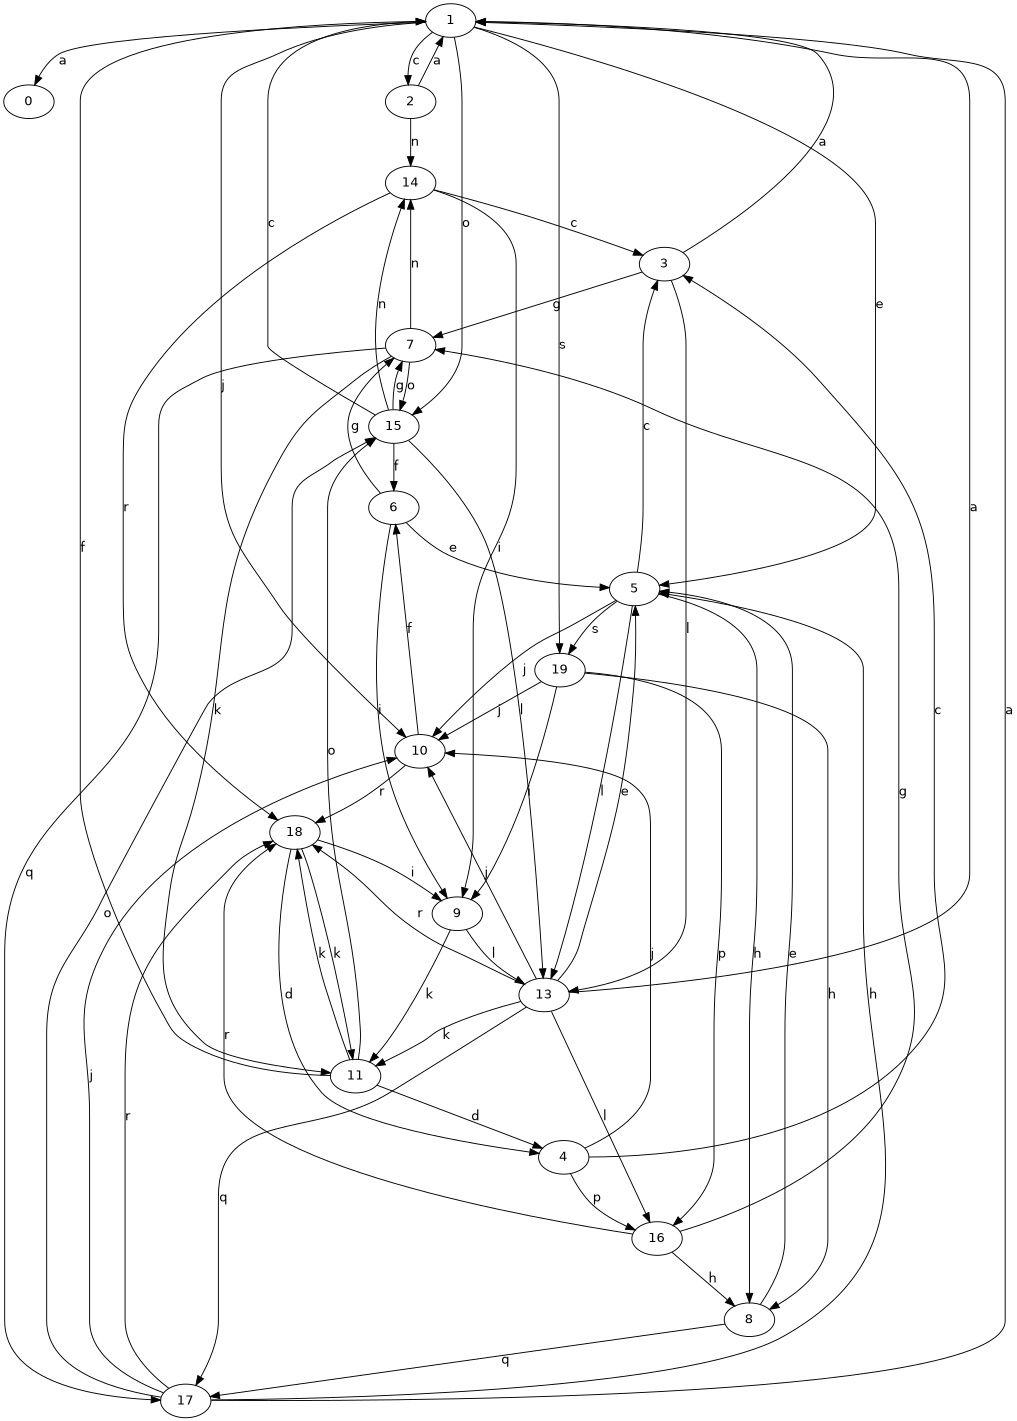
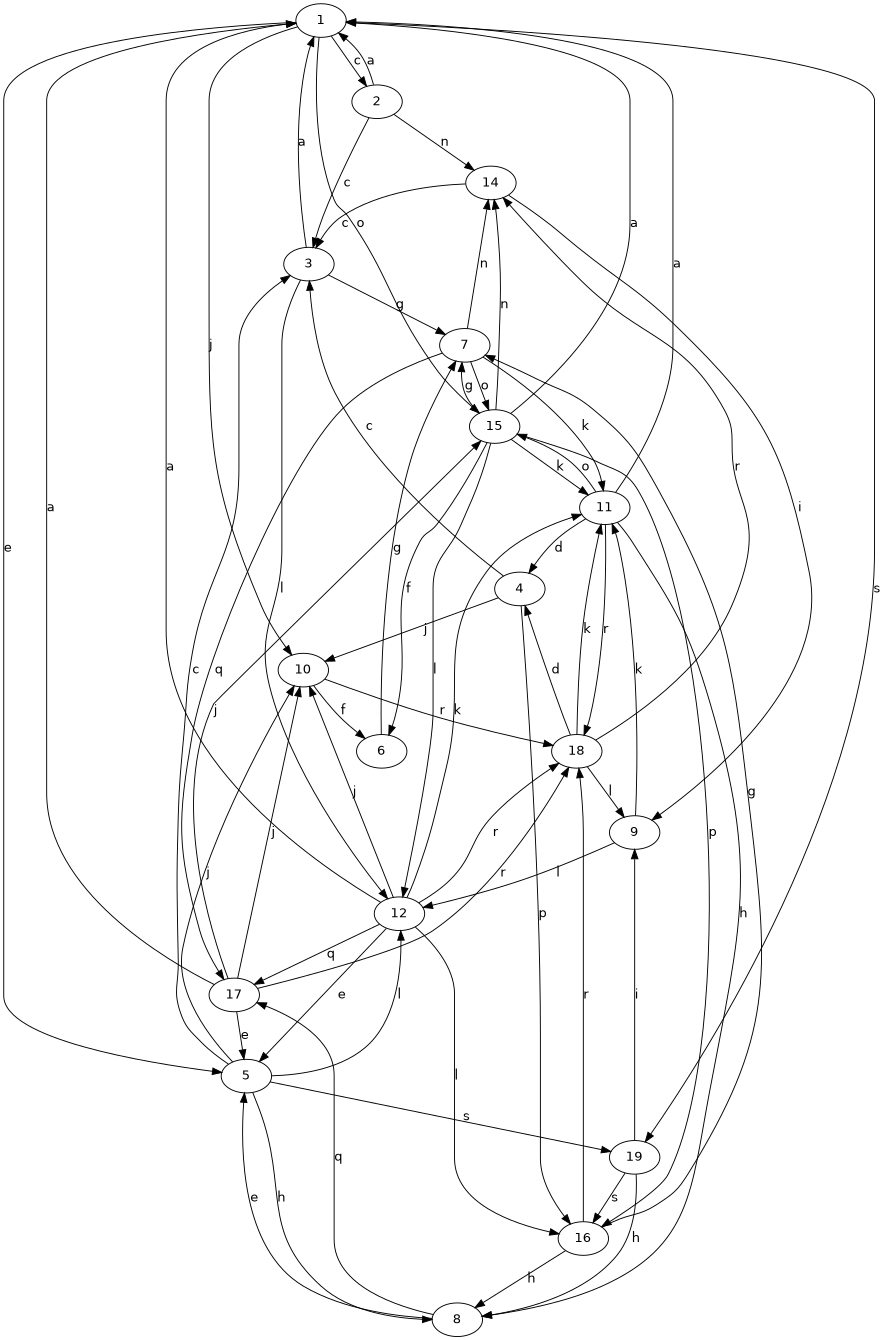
(29, 102) -> none
none -> (340, 177)
(272, 224) -> (634, 224)
none -> (546, 464)
(123, 467) -> (732, 457)
(83, 548) -> (677, 264)
(502, 573) -> none
(494, 708) -> none
(379, 723) -> none
none -> (705, 800)
(413, 873) -> (610, 792)
(108, 914) -> (216, 711)
(322, 954) -> (606, 630)
(722, 954) -> (615, 1198)
none -> (732, 969)
(544, 995) -> (399, 914)
(874, 995) -> (245, 1036)
